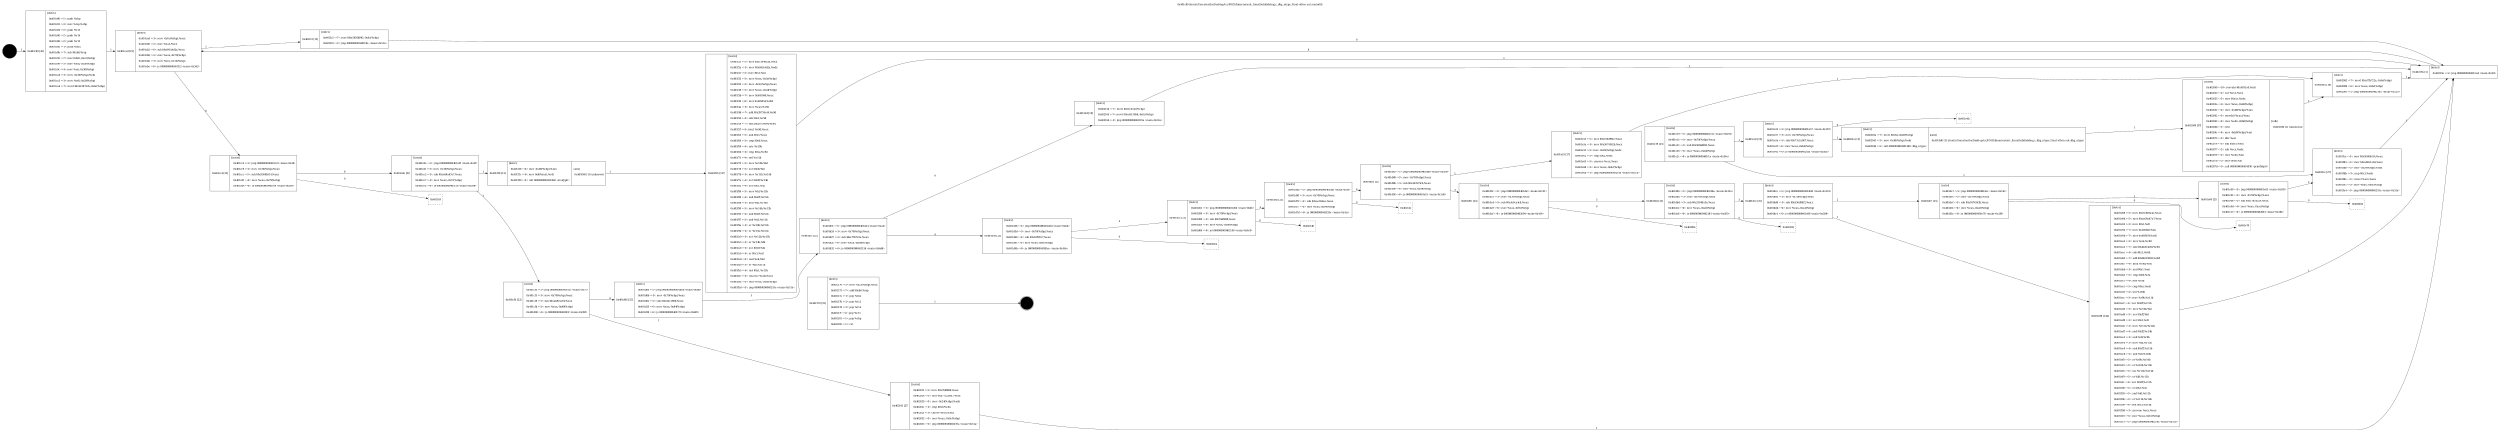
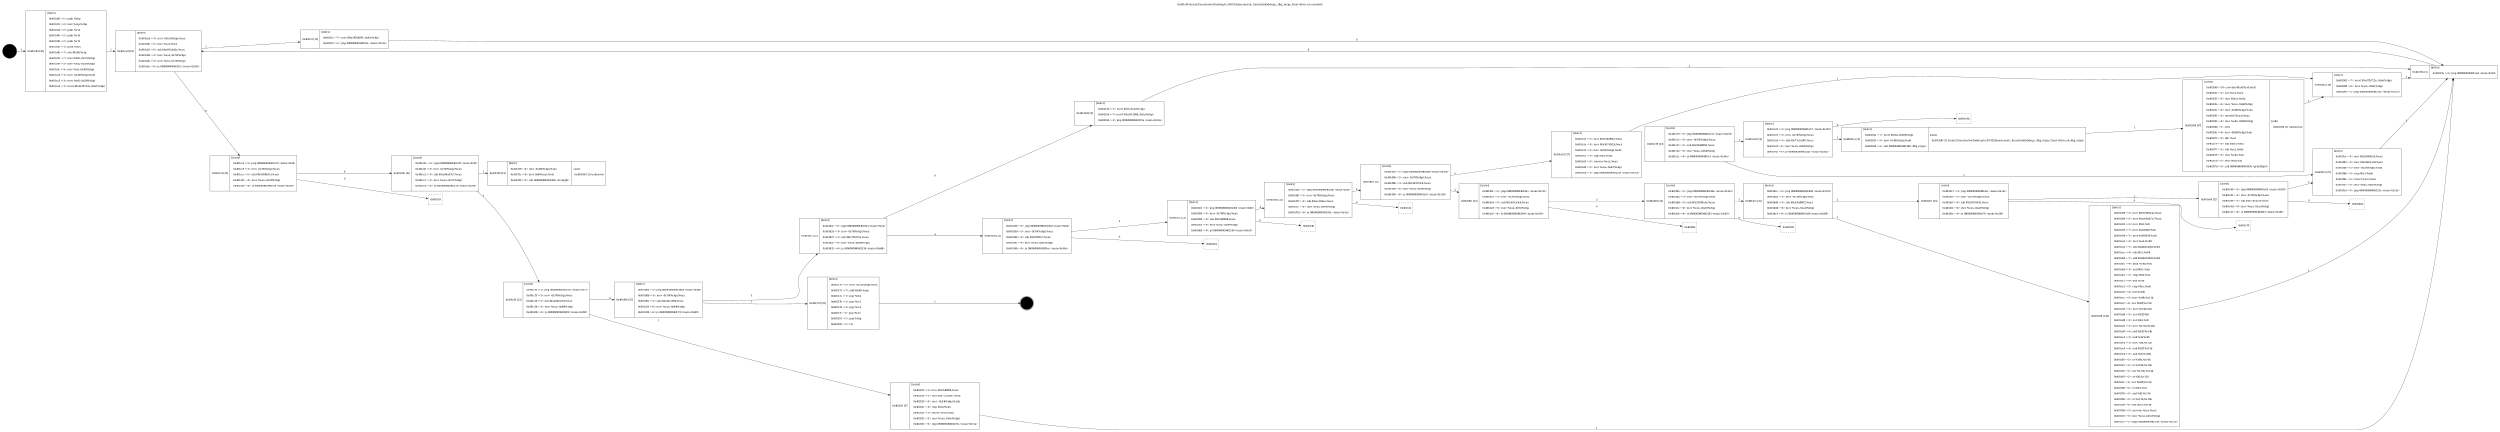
(751, 173) -> none
none -> (754, 304)
